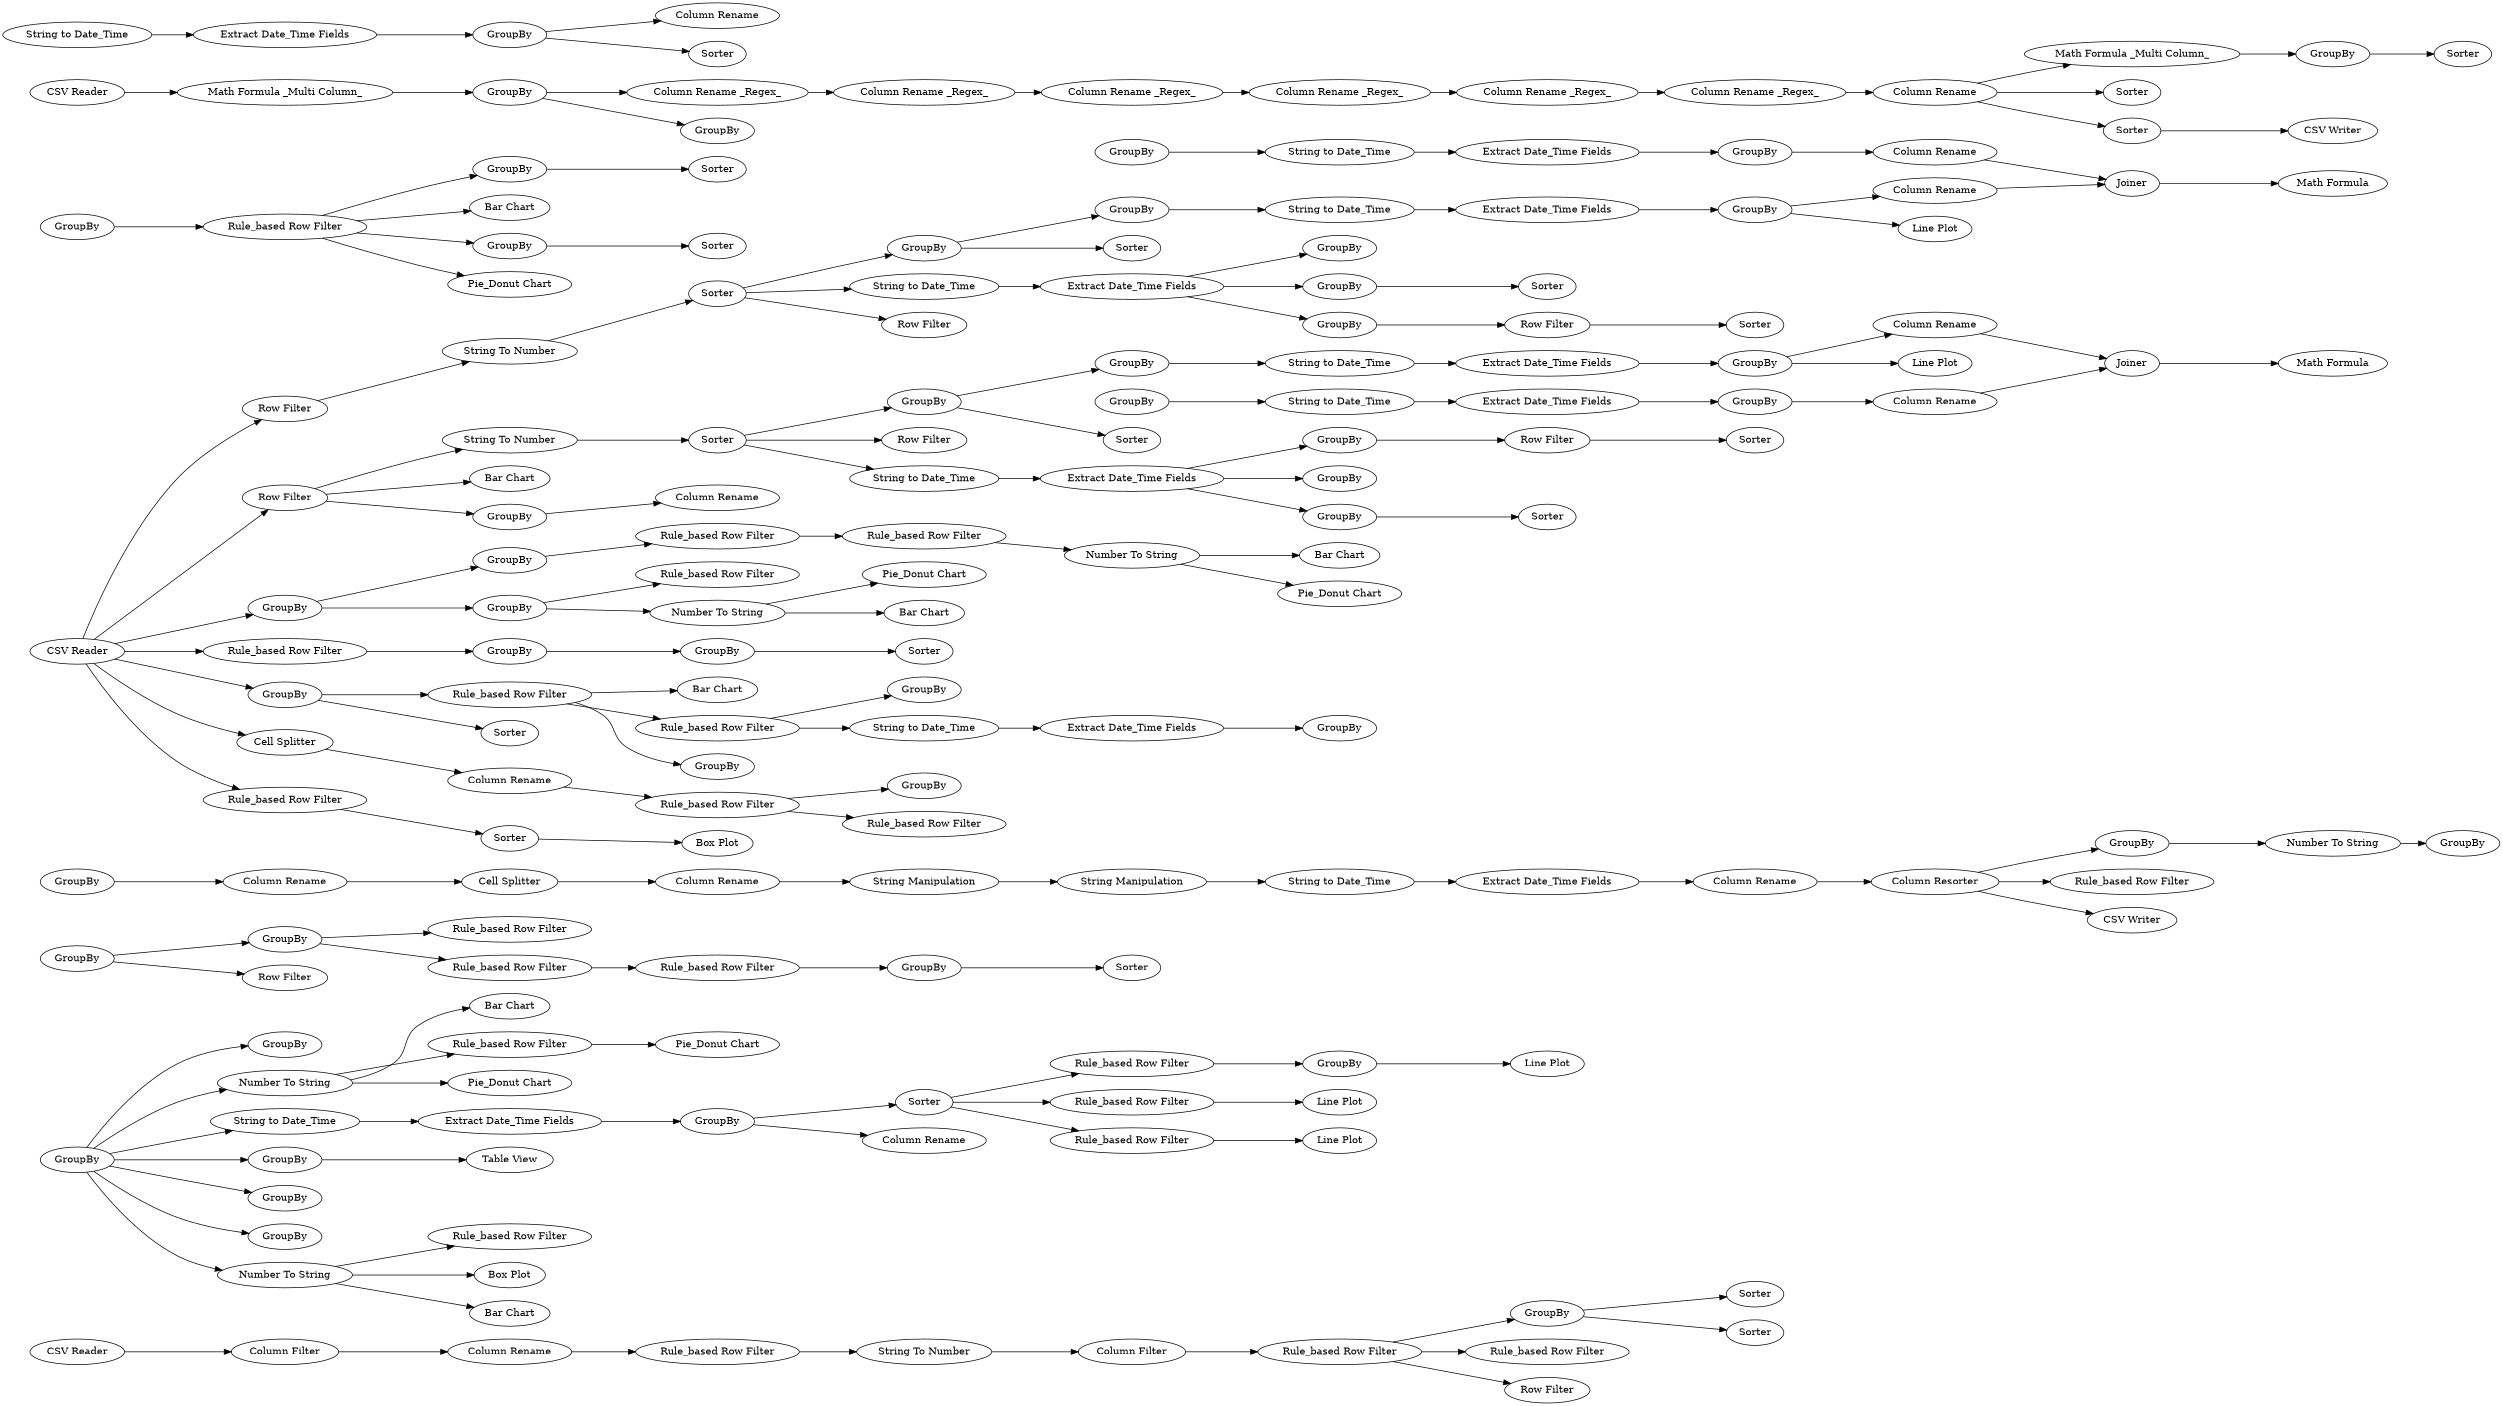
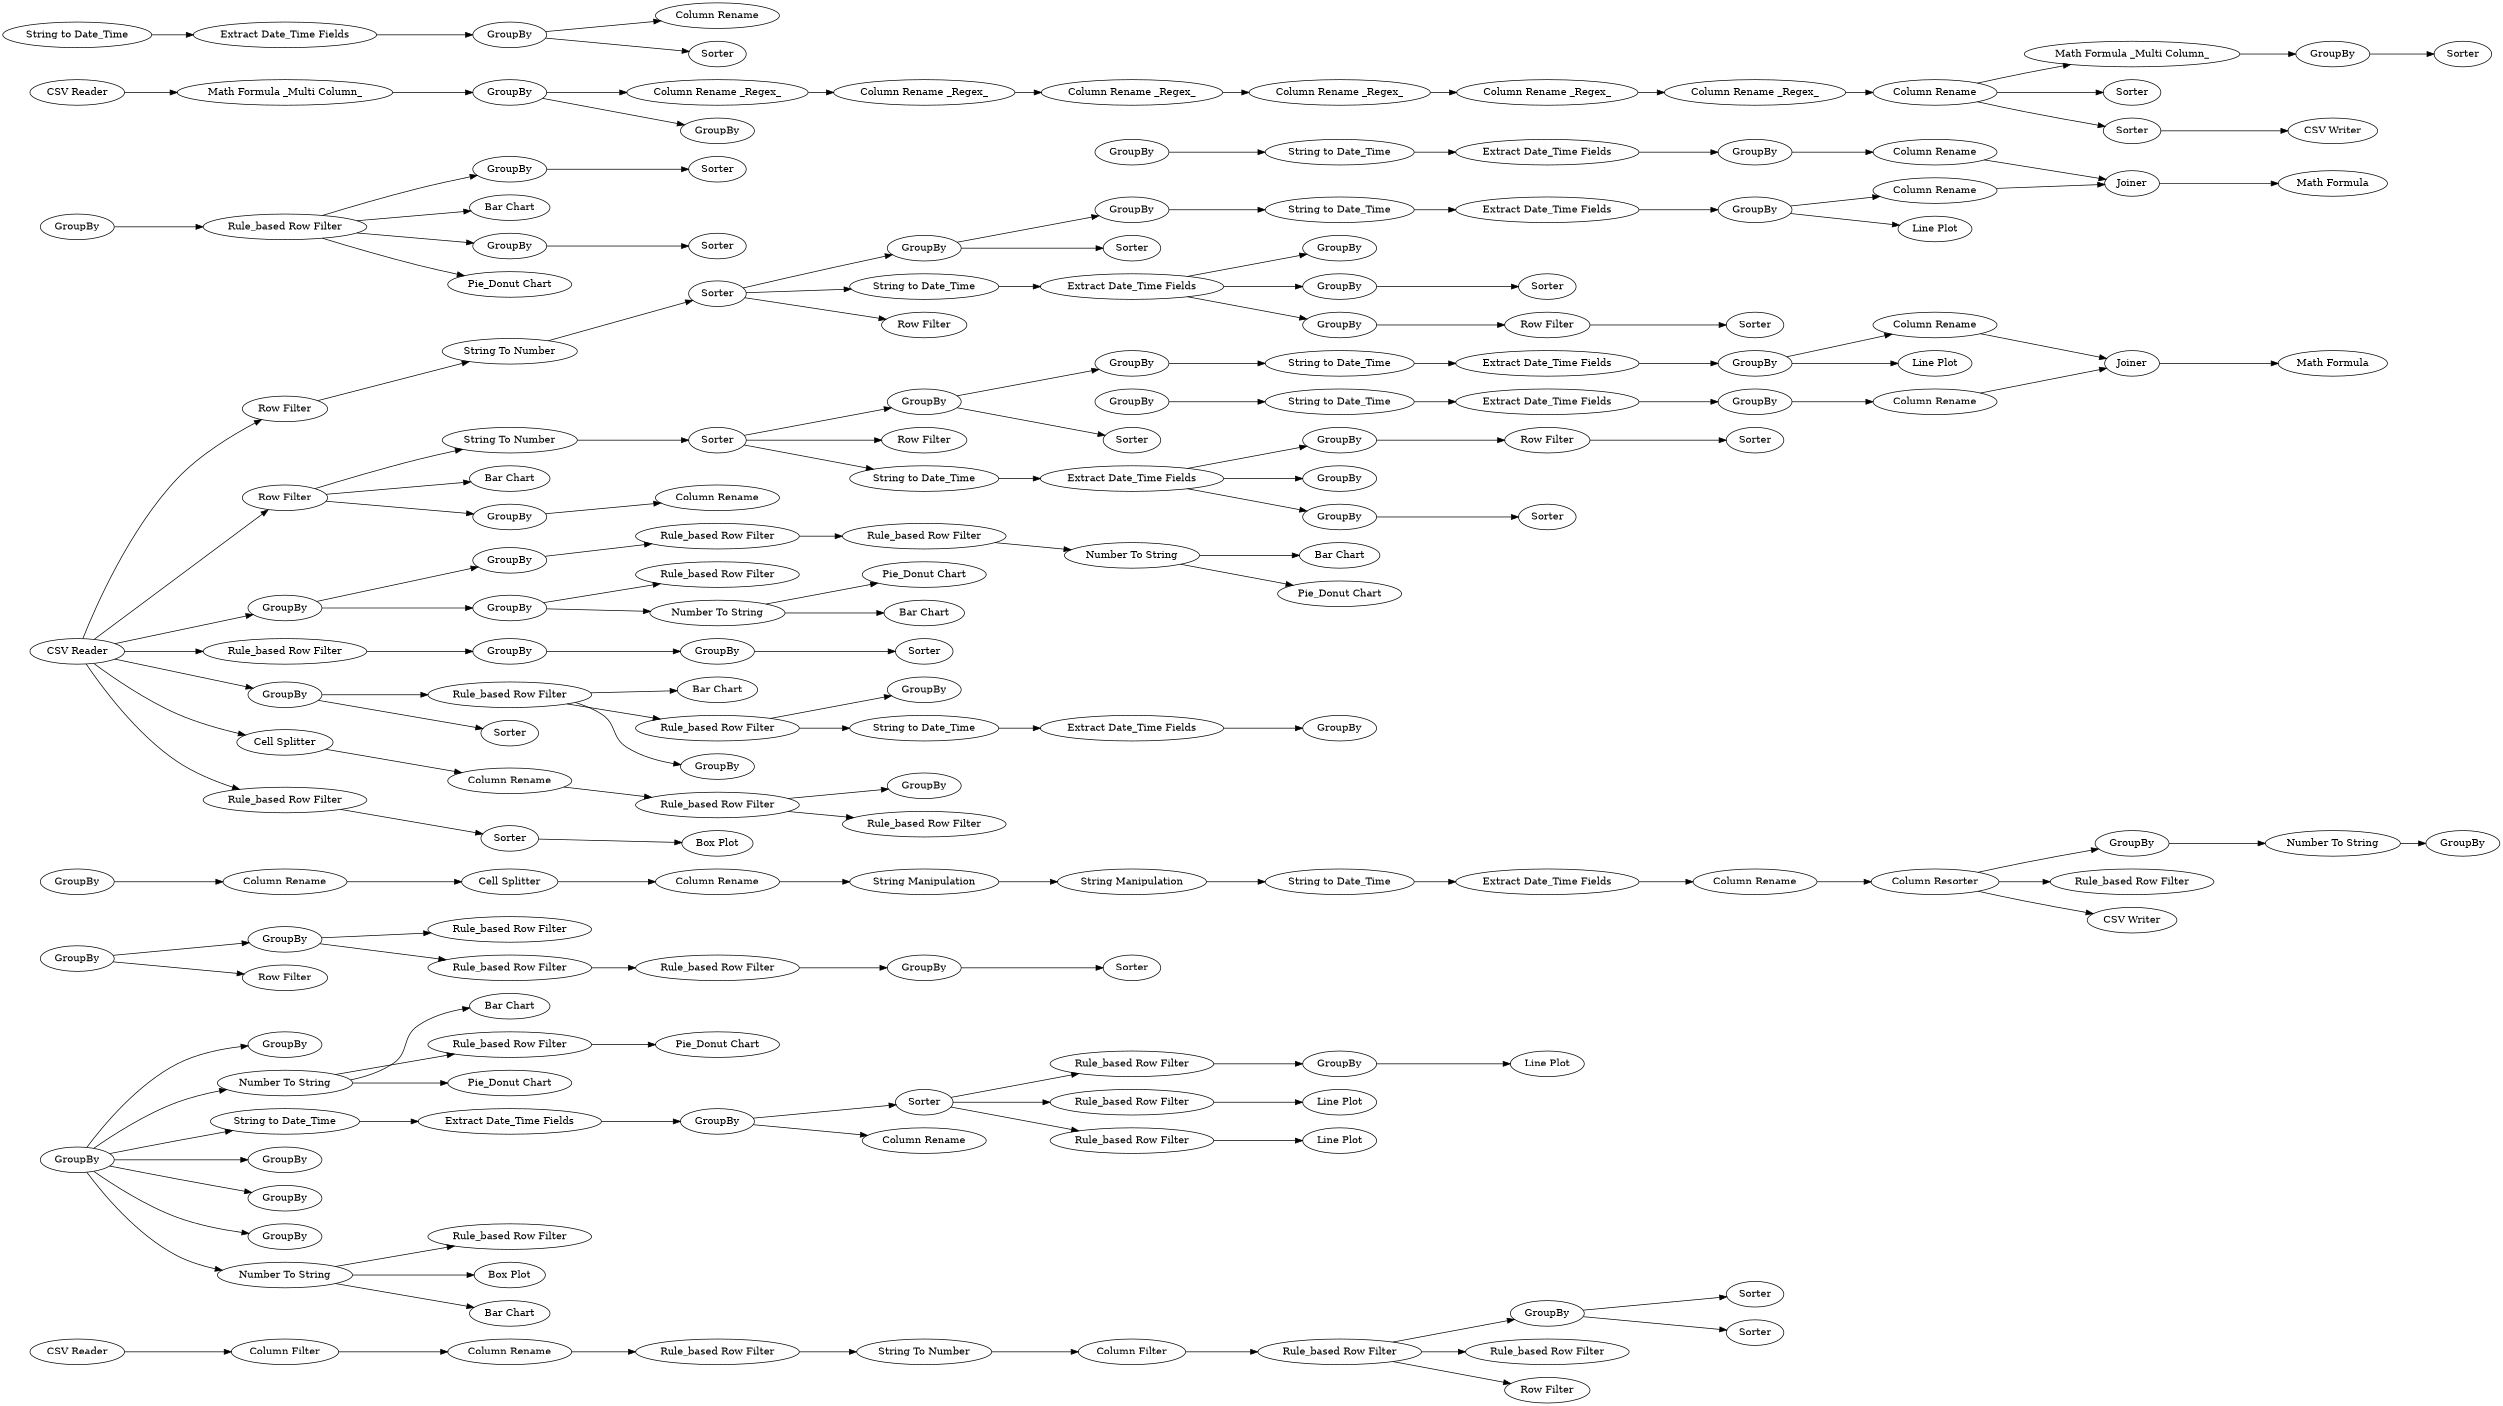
(510, 1160) -> none
